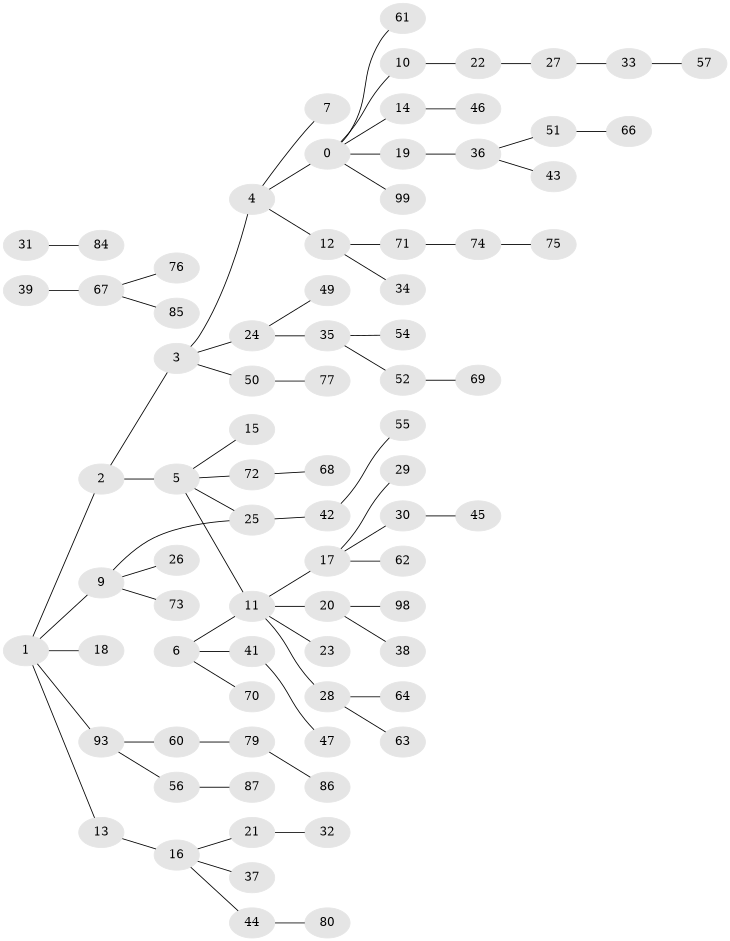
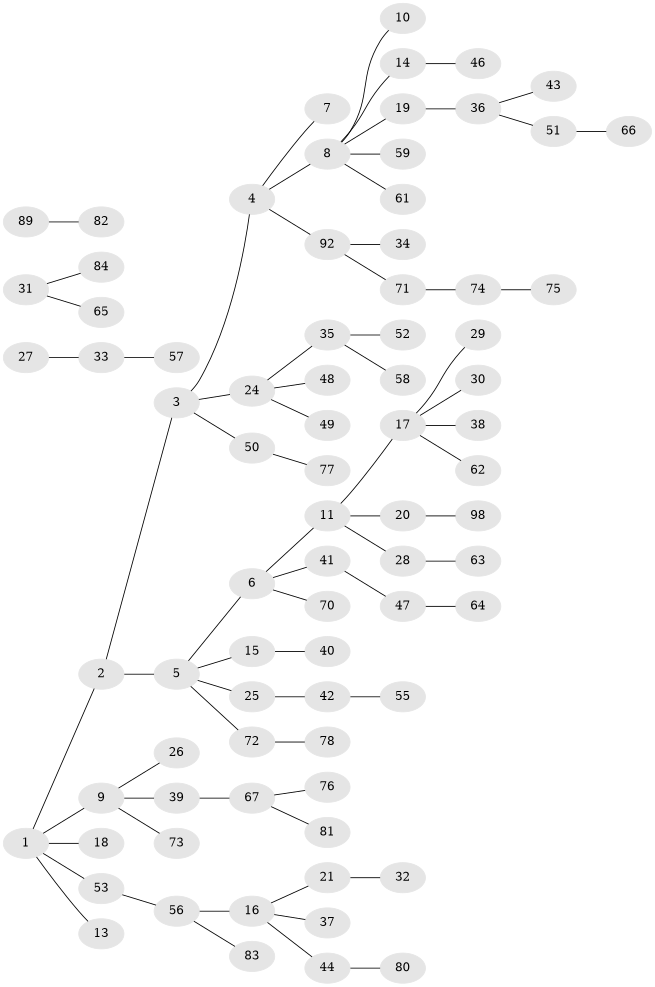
(478, 64) -> none
(327, 154) -> (327, 154)
(403, 199) -> (403, 154)
(327, 245) -> (327, 245)
none -> (101, 312)
(177, 313) -> (327, 832)
(403, 335) -> (403, 380)
none -> (327, 380)
(478, 380) -> none
(327, 471) -> (327, 742)
(478, 516) -> none
(166, 533) -> (139, 798)
(214, 543) -> (214, 629)
(365, 629) -> (441, 425)
none -> (327, 652)
(327, 652) -> none
(365, 697) -> (441, 606)
(101, 742) -> (101, 889)
(177, 742) -> none
(252, 742) -> (26, 222)
(252, 787) -> (252, 956)
(327, 787) -> (101, 222)
(139, 844) -> (215, 911)
